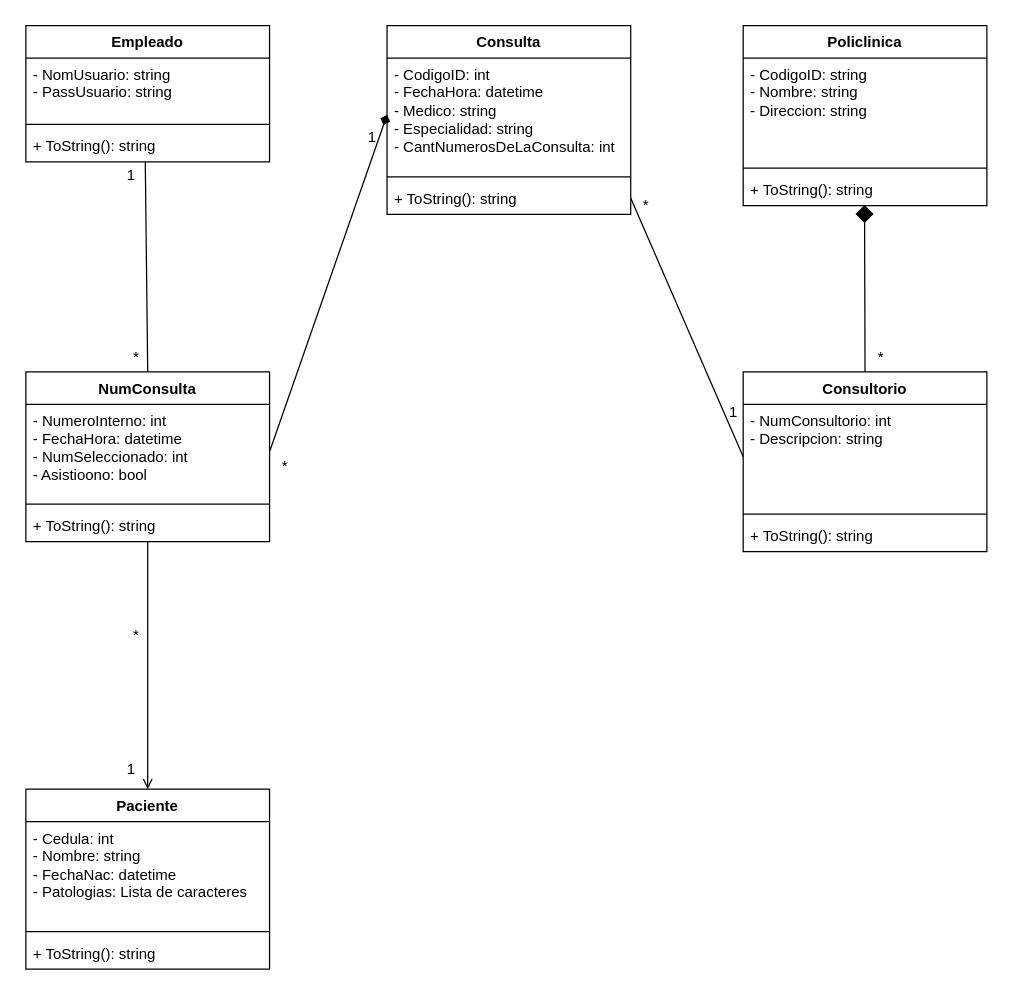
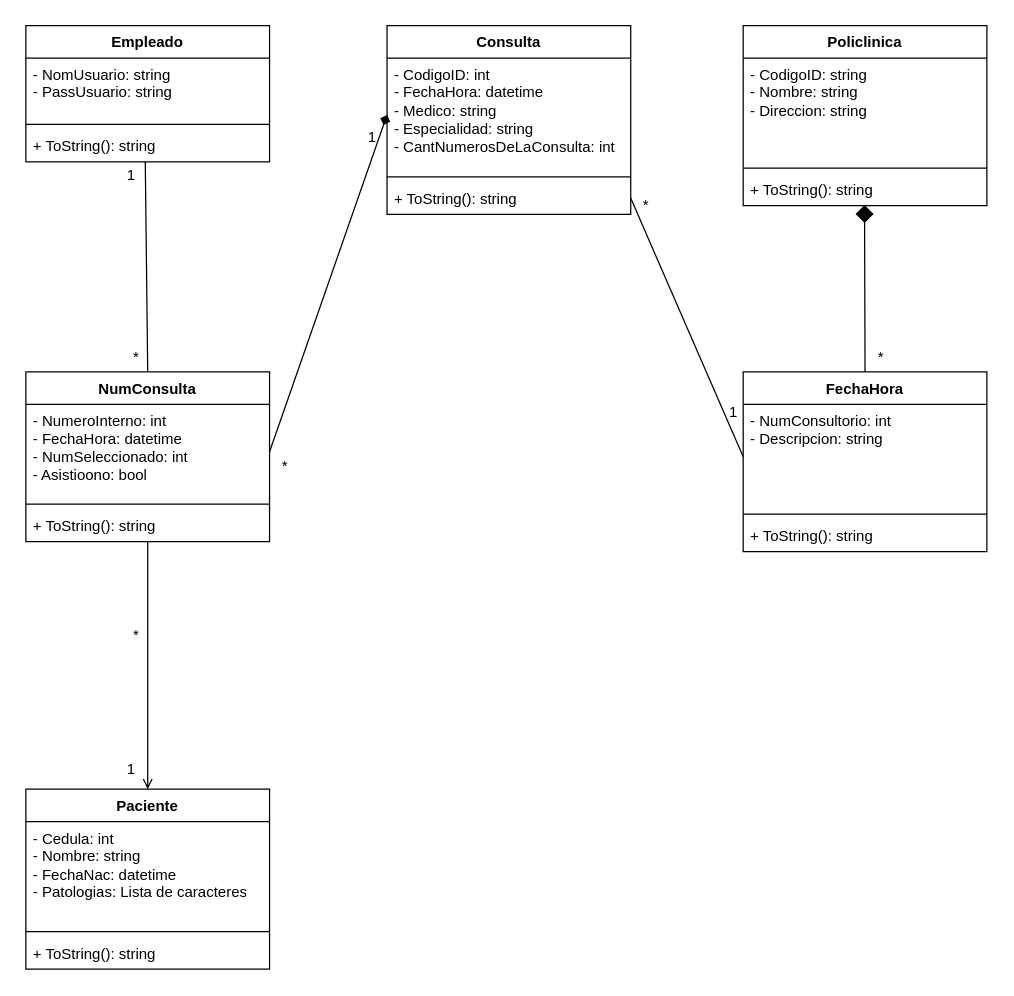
(865, 390) -> (865, 390)
